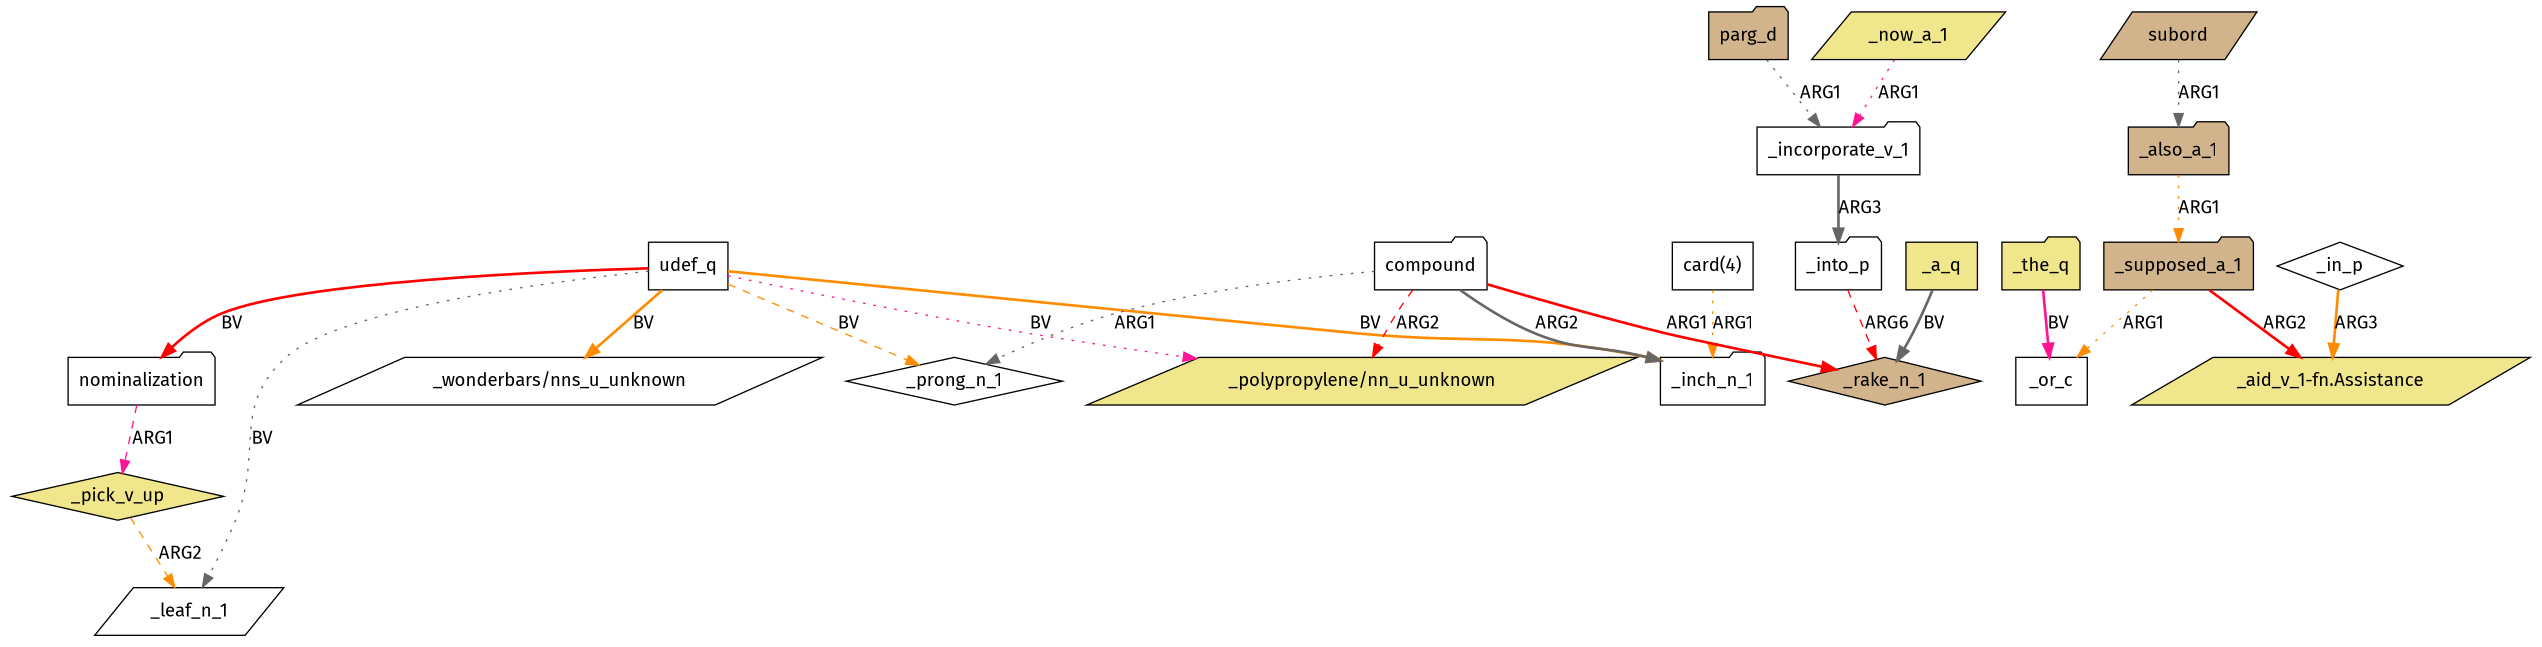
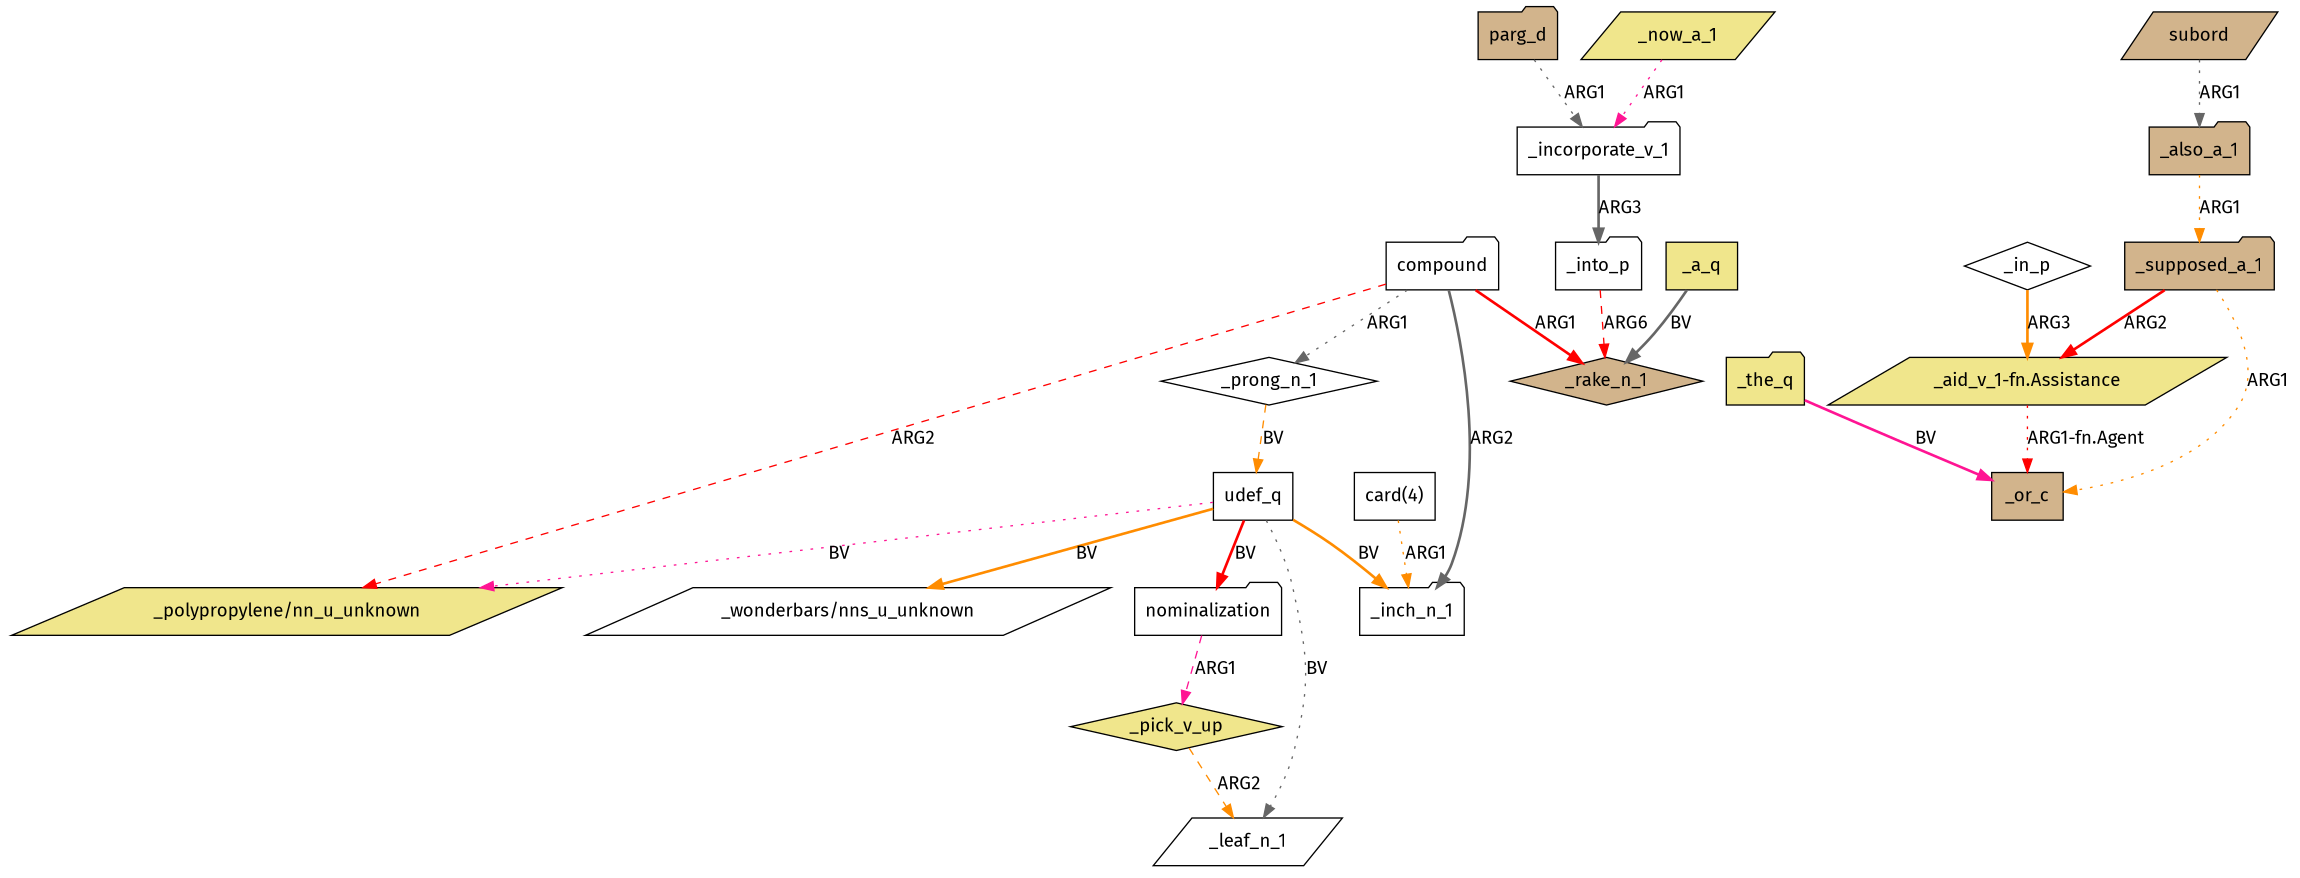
(818, 322) -> (1262, 432)
(2052, 381) -> (2027, 496)
none -> (2027, 432)
